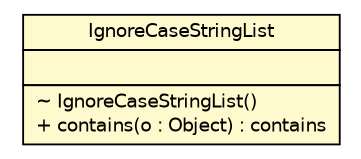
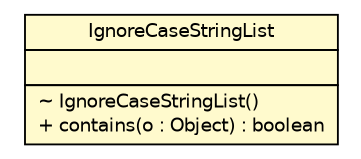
(181, 126) -> (181, 126)
